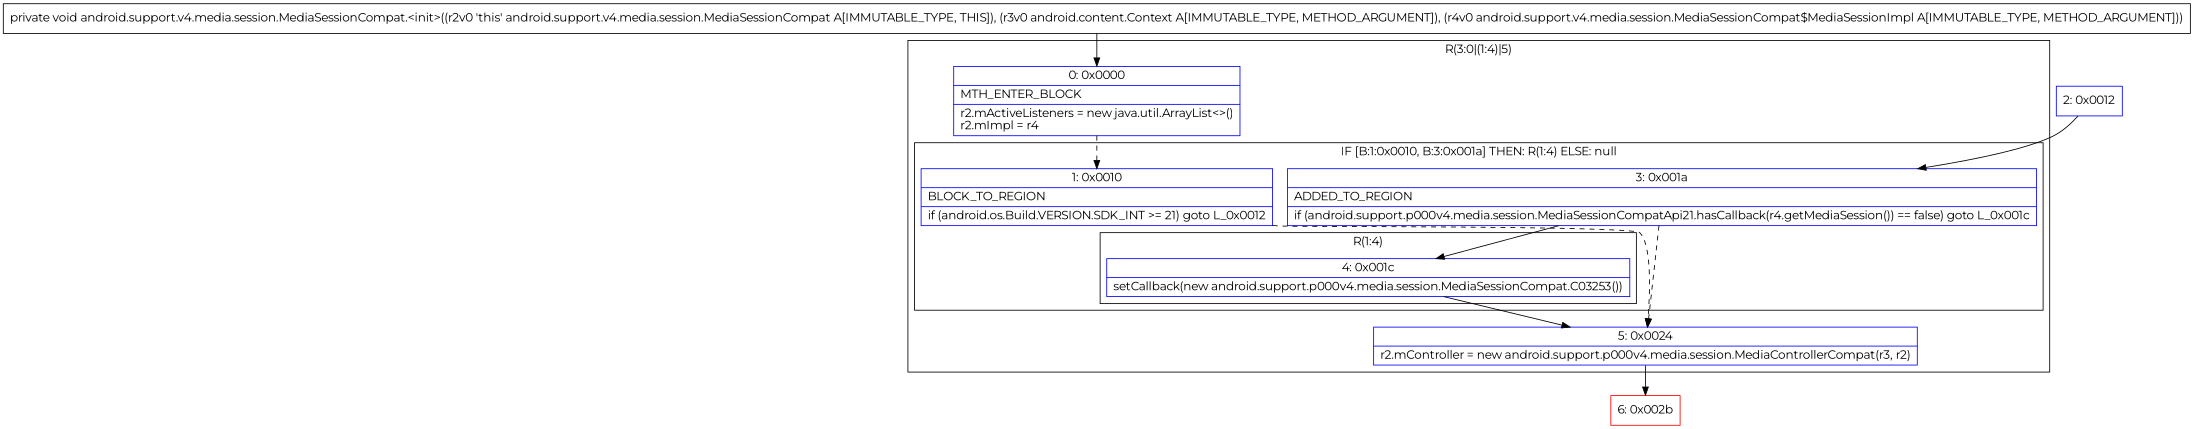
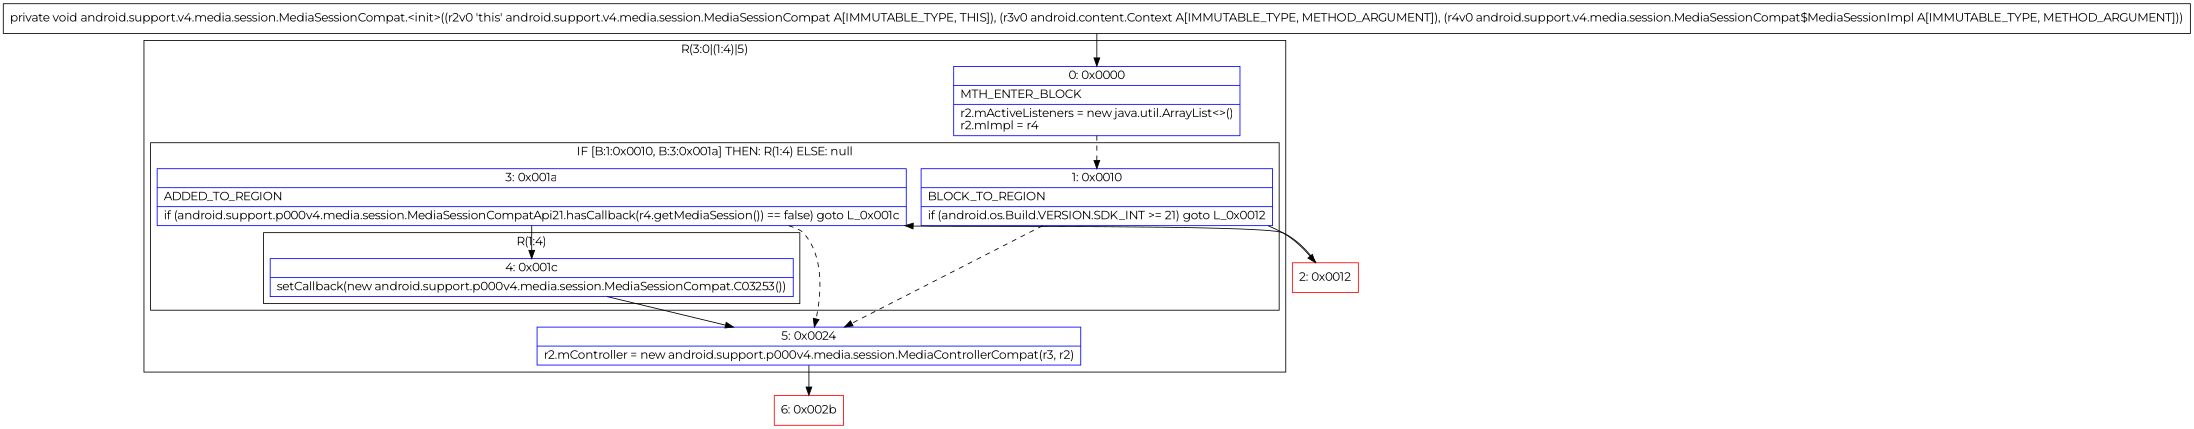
(2089, 101) -> (1325, 278)
none -> (1291, 238)
